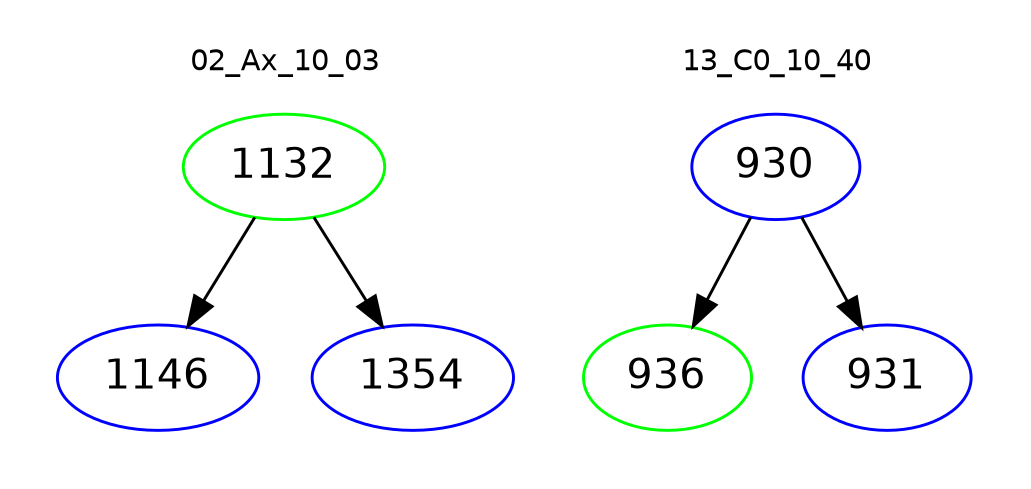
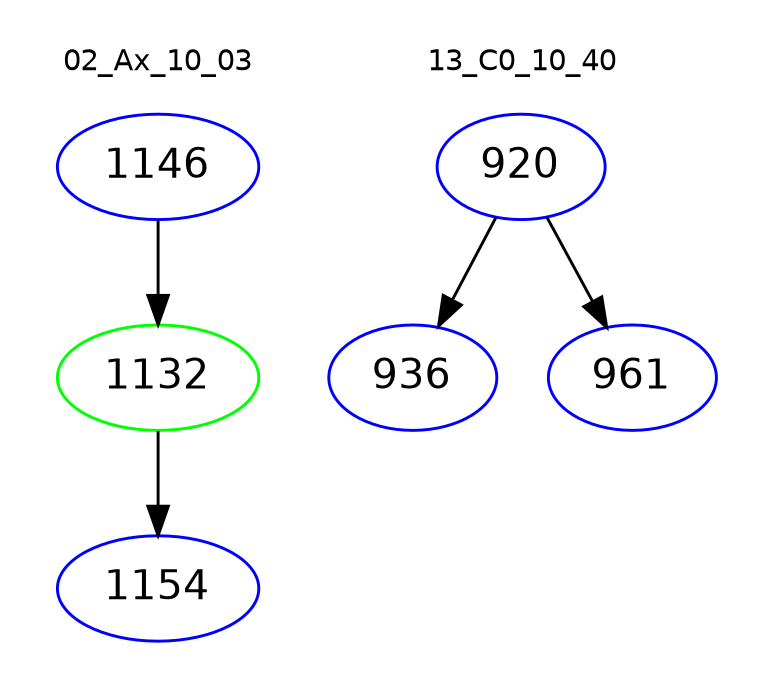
(776, 167) -> (521, 167)
(229, 259) -> (158, 258)
(413, 378) -> (158, 588)
(668, 378) -> (413, 378)
(887, 378) -> (632, 378)
